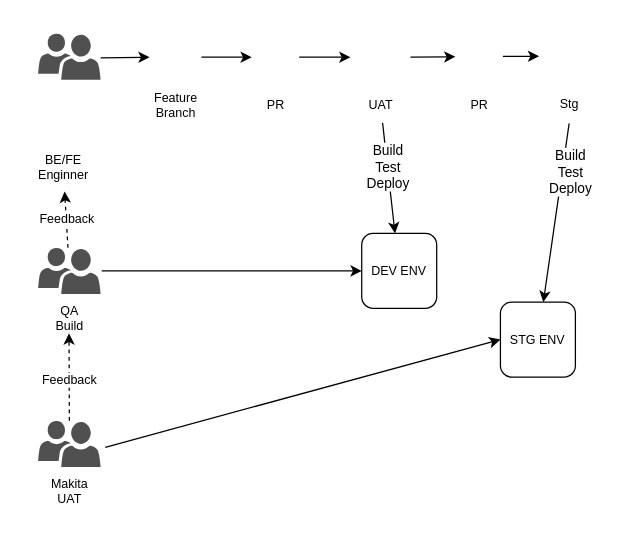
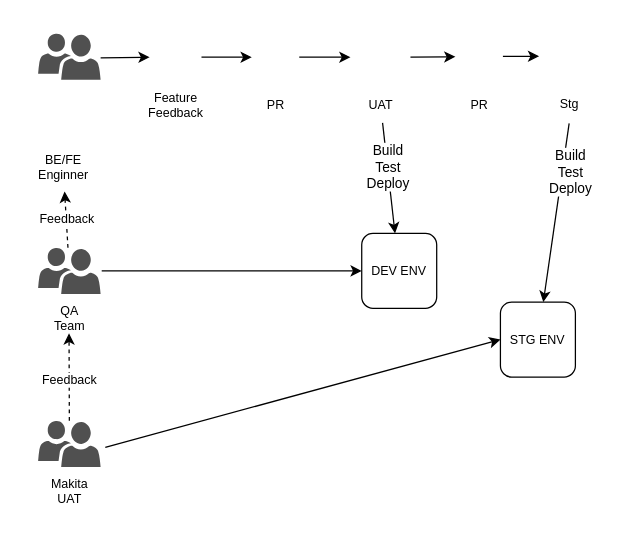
(176, 104) -> (176, 104)
(70, 318) -> (70, 318)
